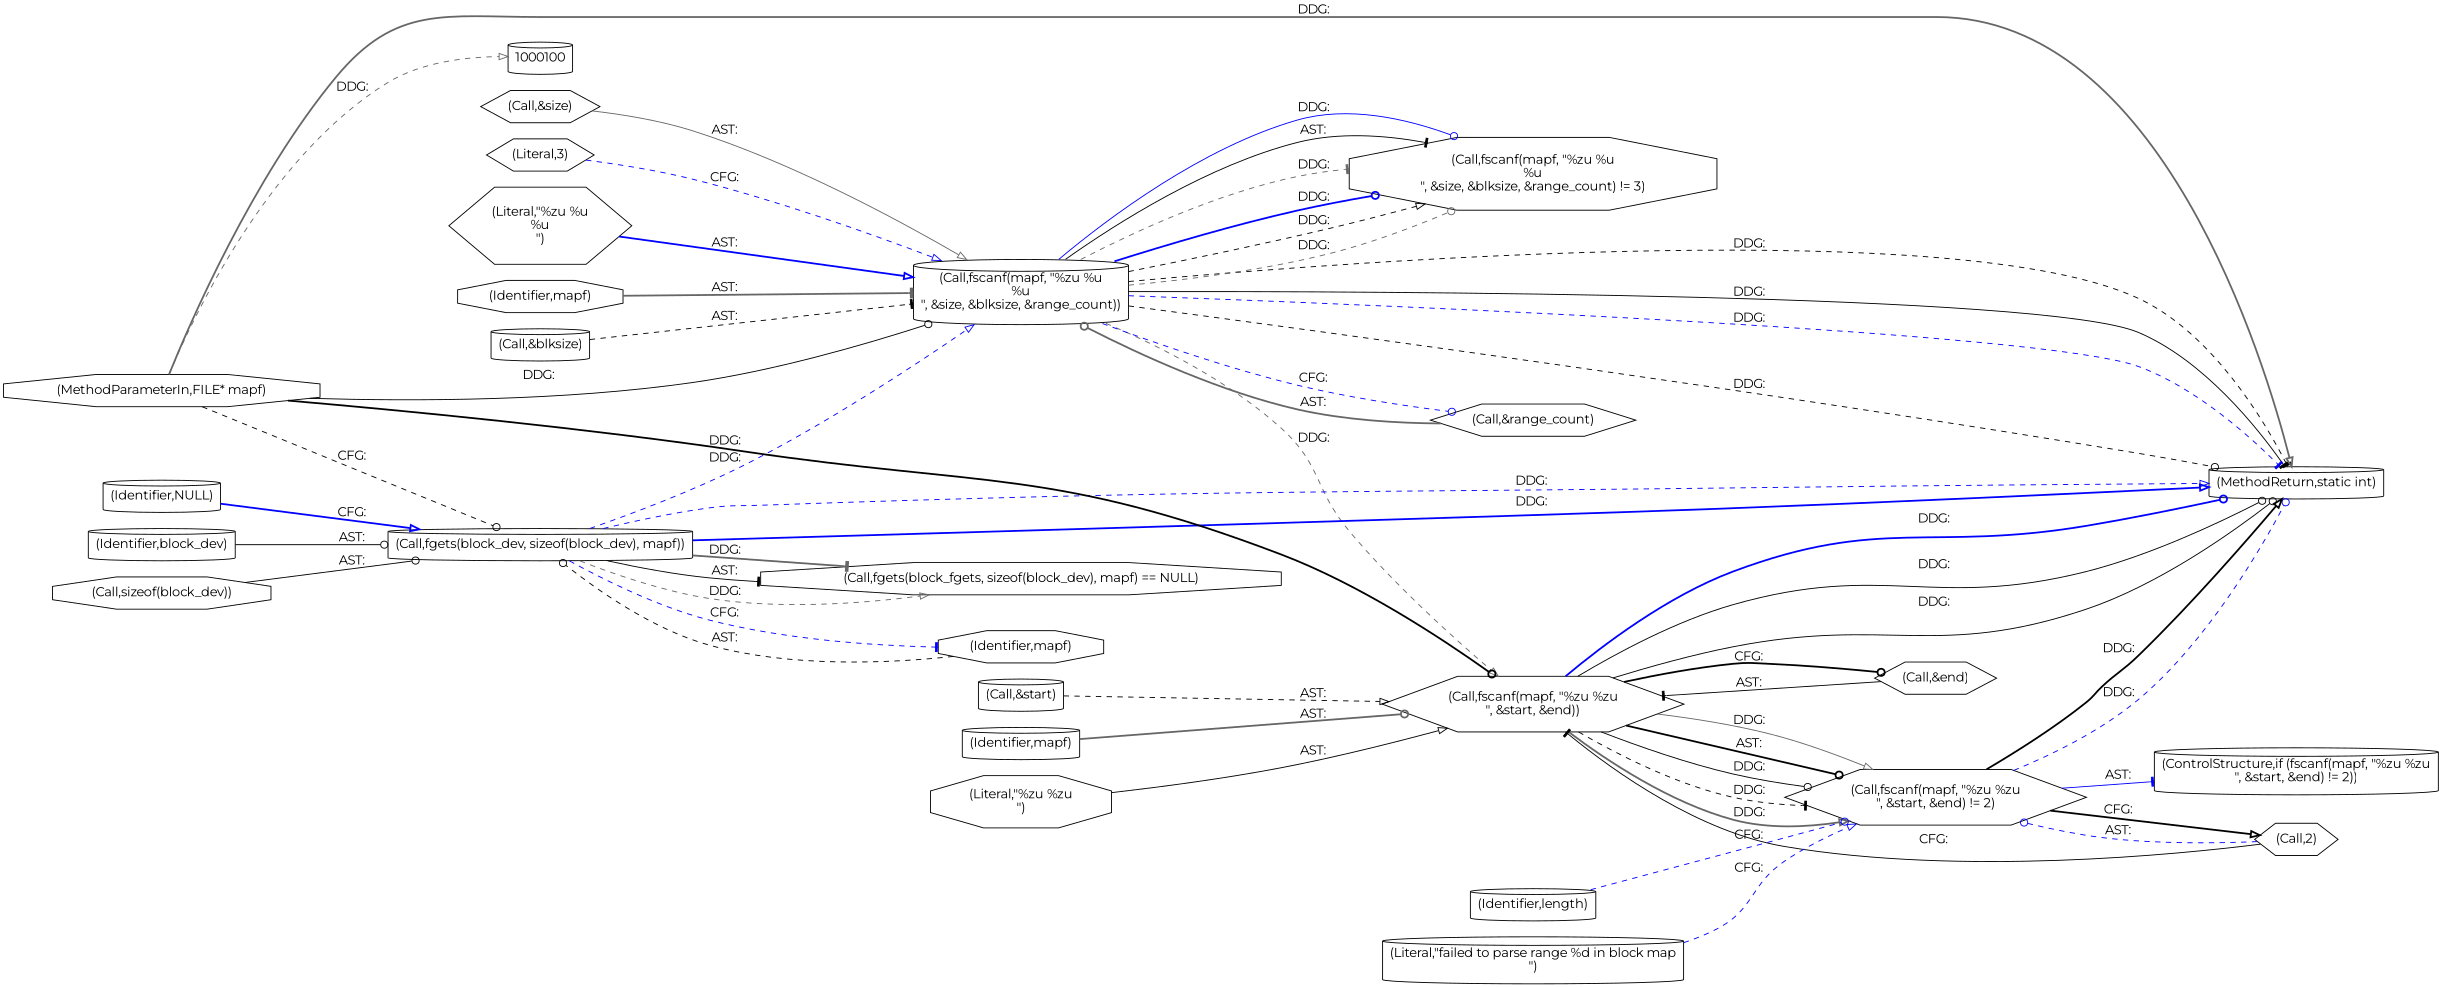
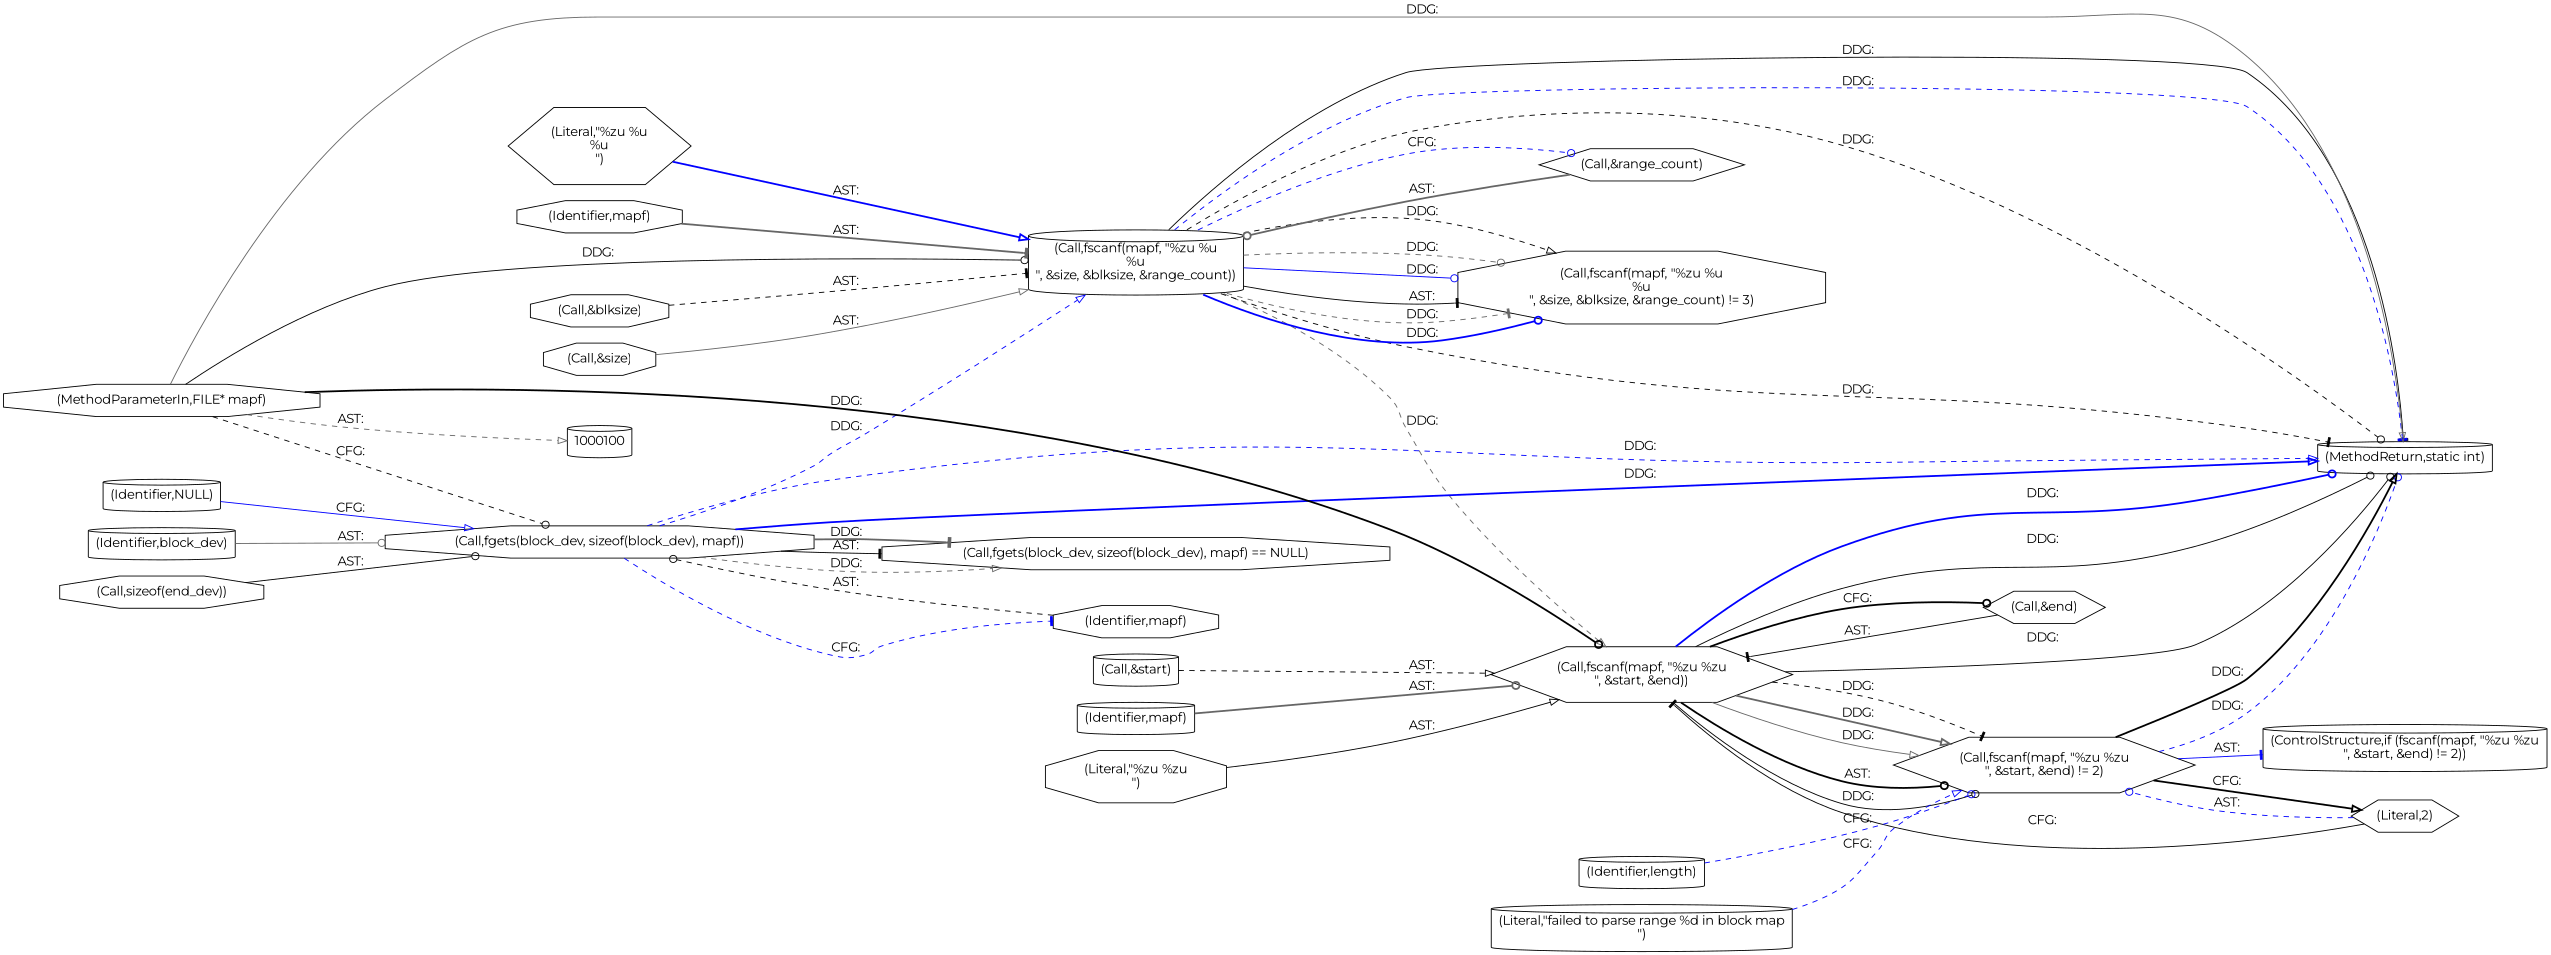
(1257, 17) -> (1339, 17)
(354, 87) -> (353, 420)
(540, 107) -> (600, 359)
(540, 155) -> none
(540, 345) -> (600, 311)
(315, 516) -> (343, 515)
(308, 545) -> (307, 543)
(540, 545) -> (600, 542)
(1021, 579) -> (1136, 554)
(162, 593) -> (162, 592)
(2296, 839) -> (2405, 816)
